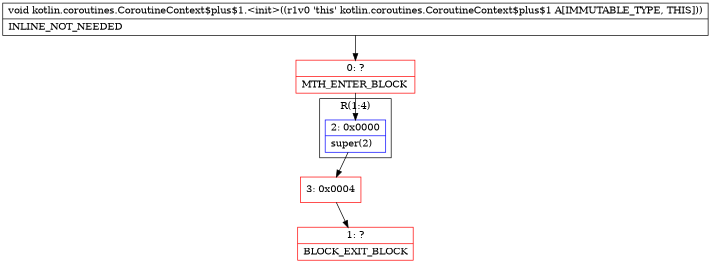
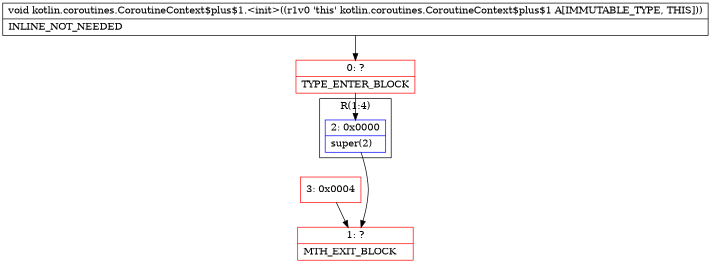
(354, 85) -> (355, 85)
(344, 162) -> (368, 186)
(355, 252) -> (350, 252)
